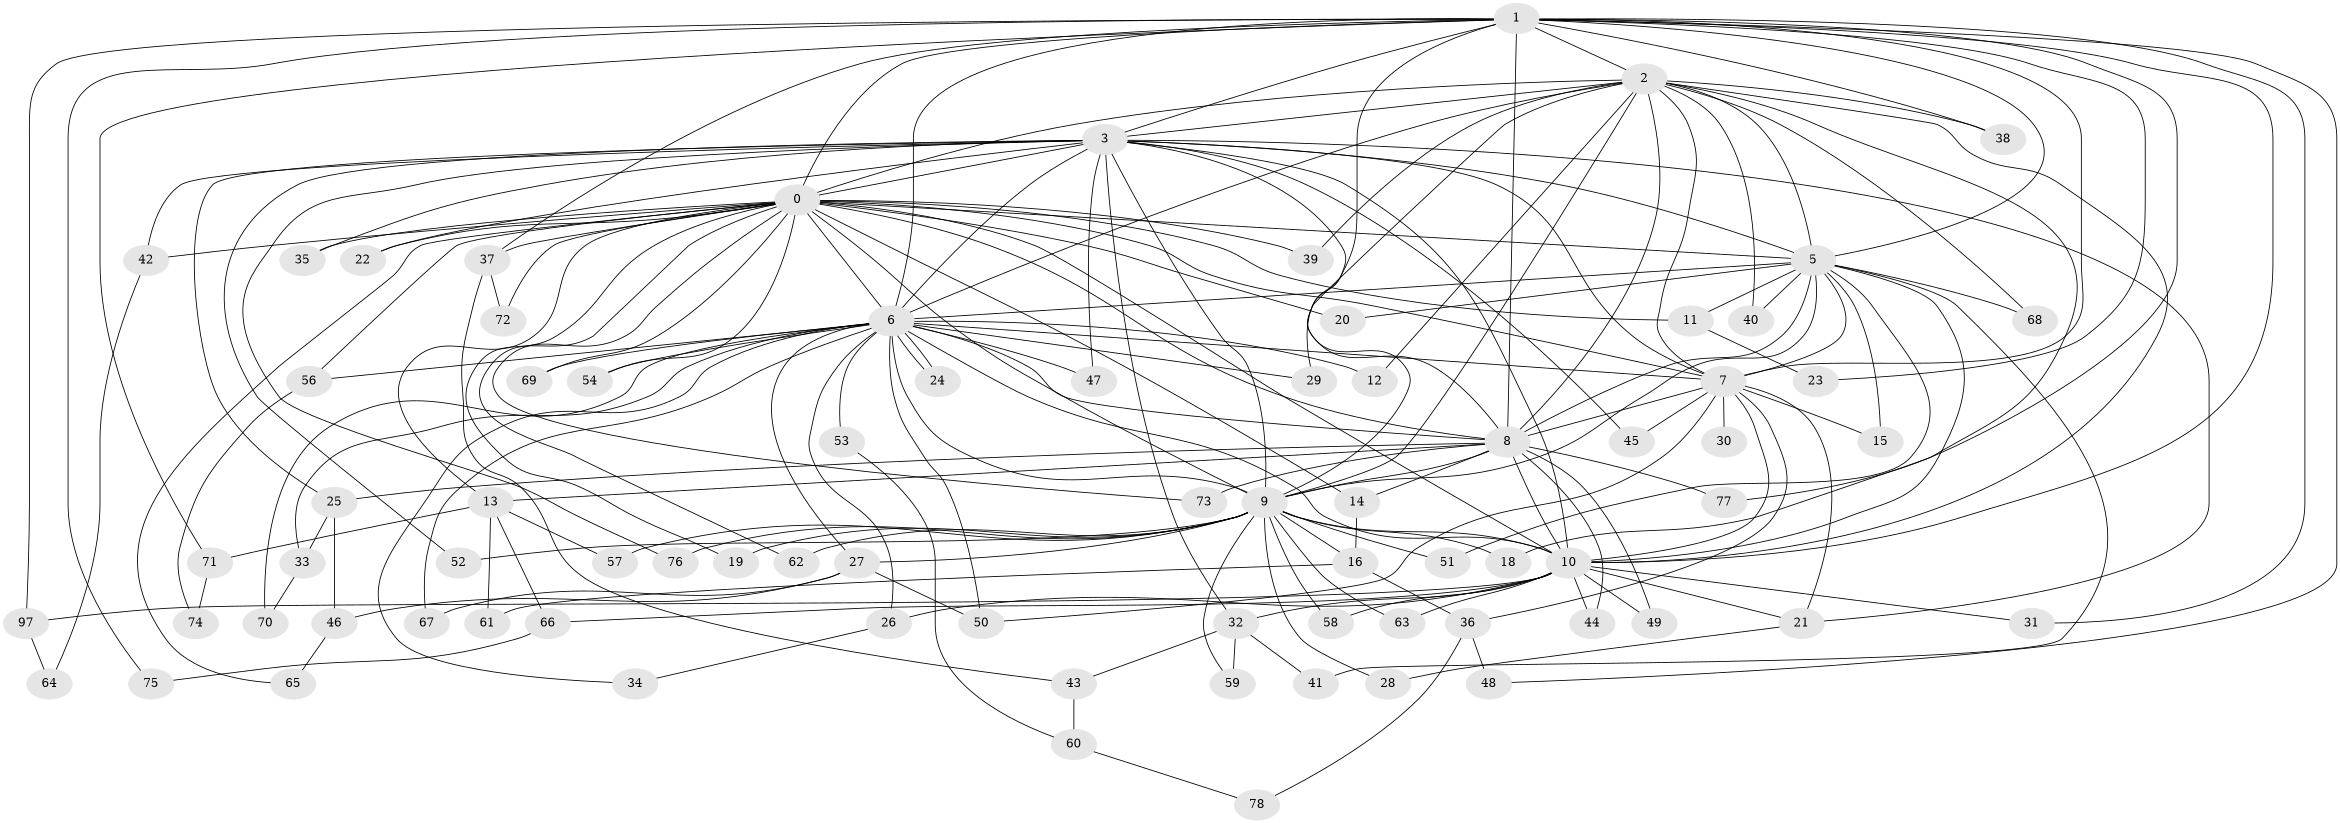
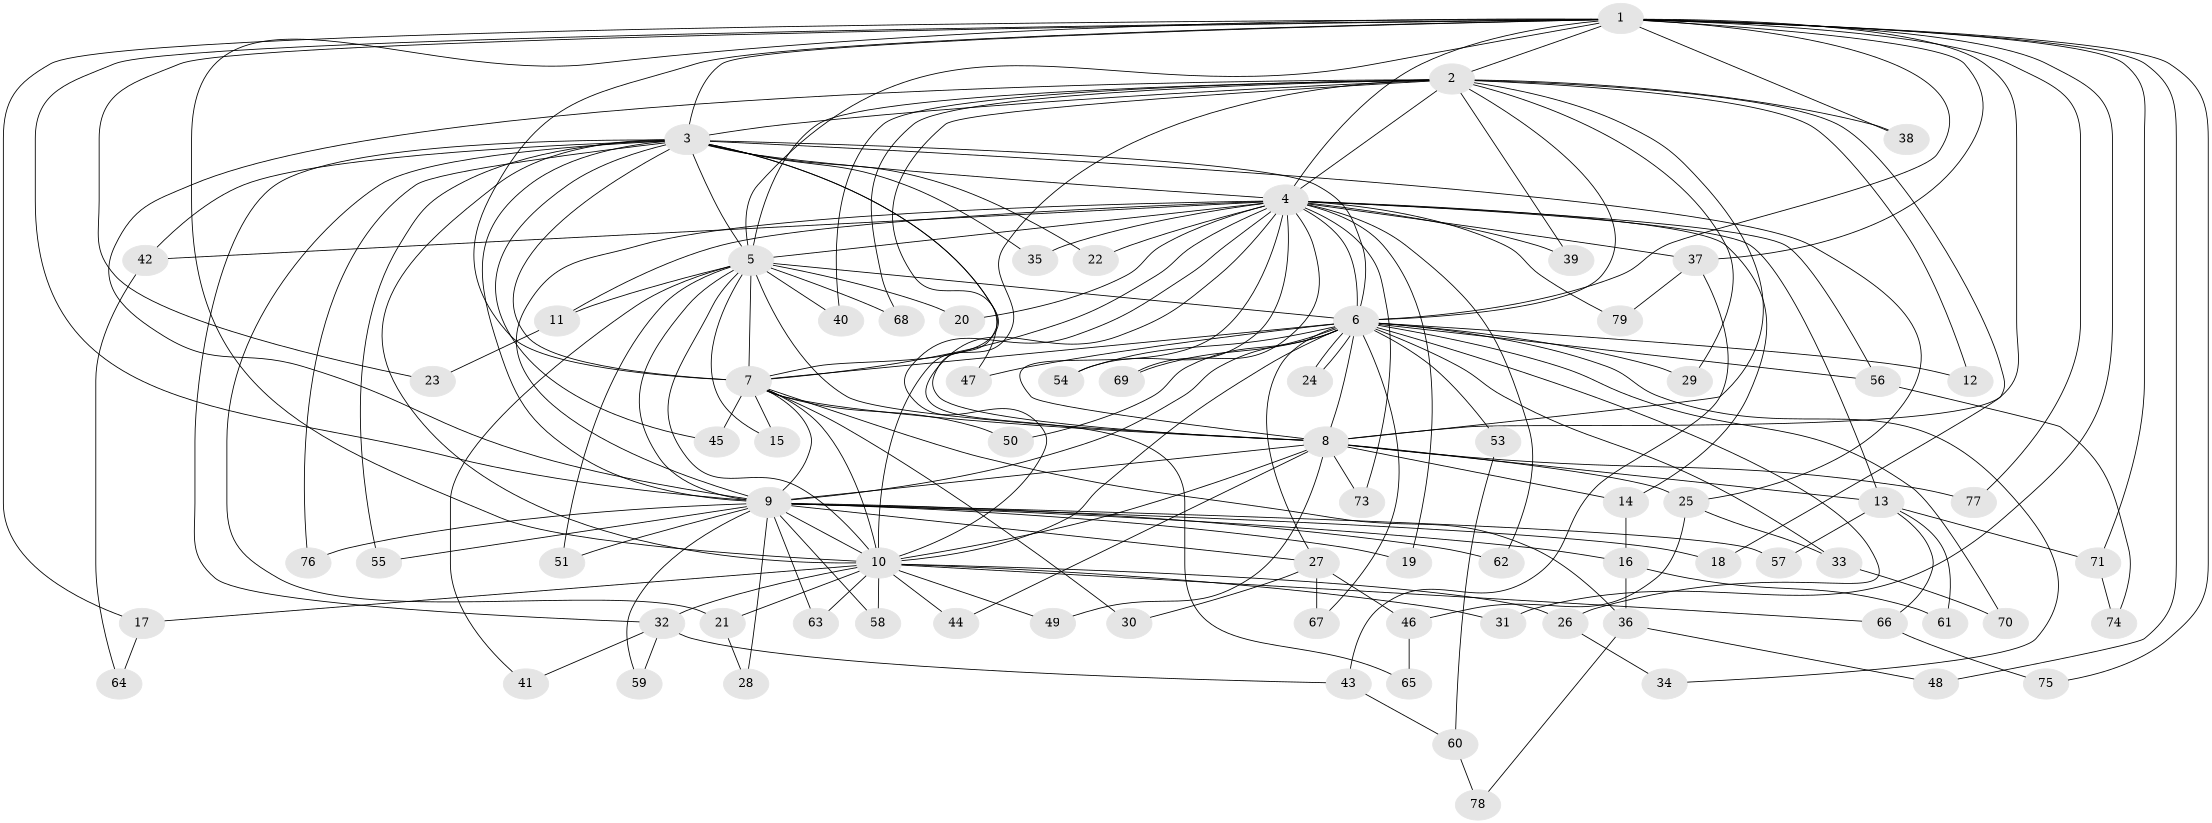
(797, 200) -> (1286, 200)
(503, 321) -> (1620, 321)
(1829, 470) -> (811, 435)
(459, 563) -> (379, 563)
(919, 593) -> (1232, 594)
(26, 623) -> (142, 623)
